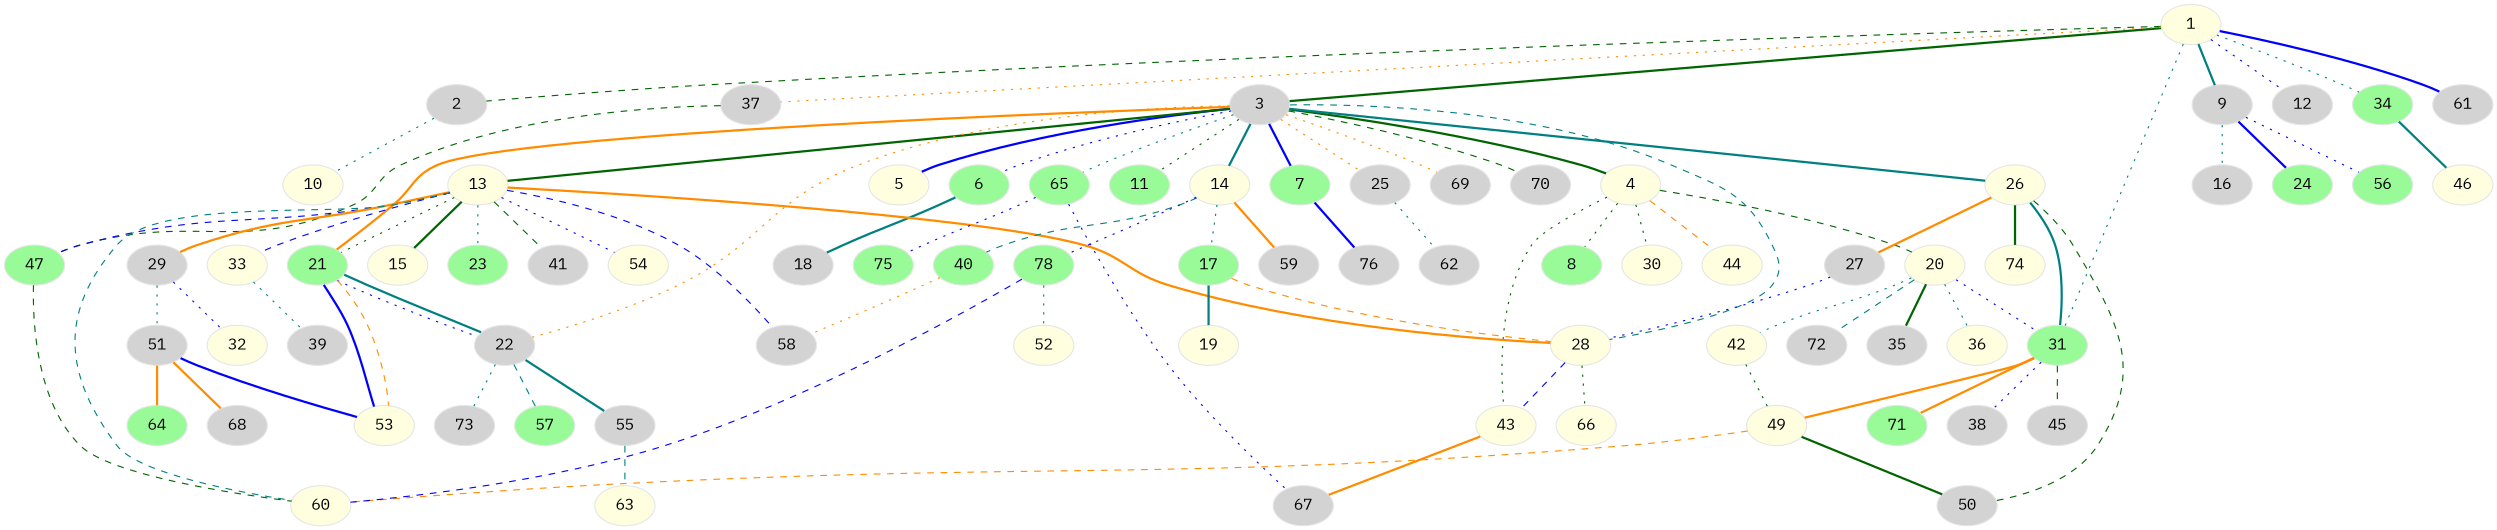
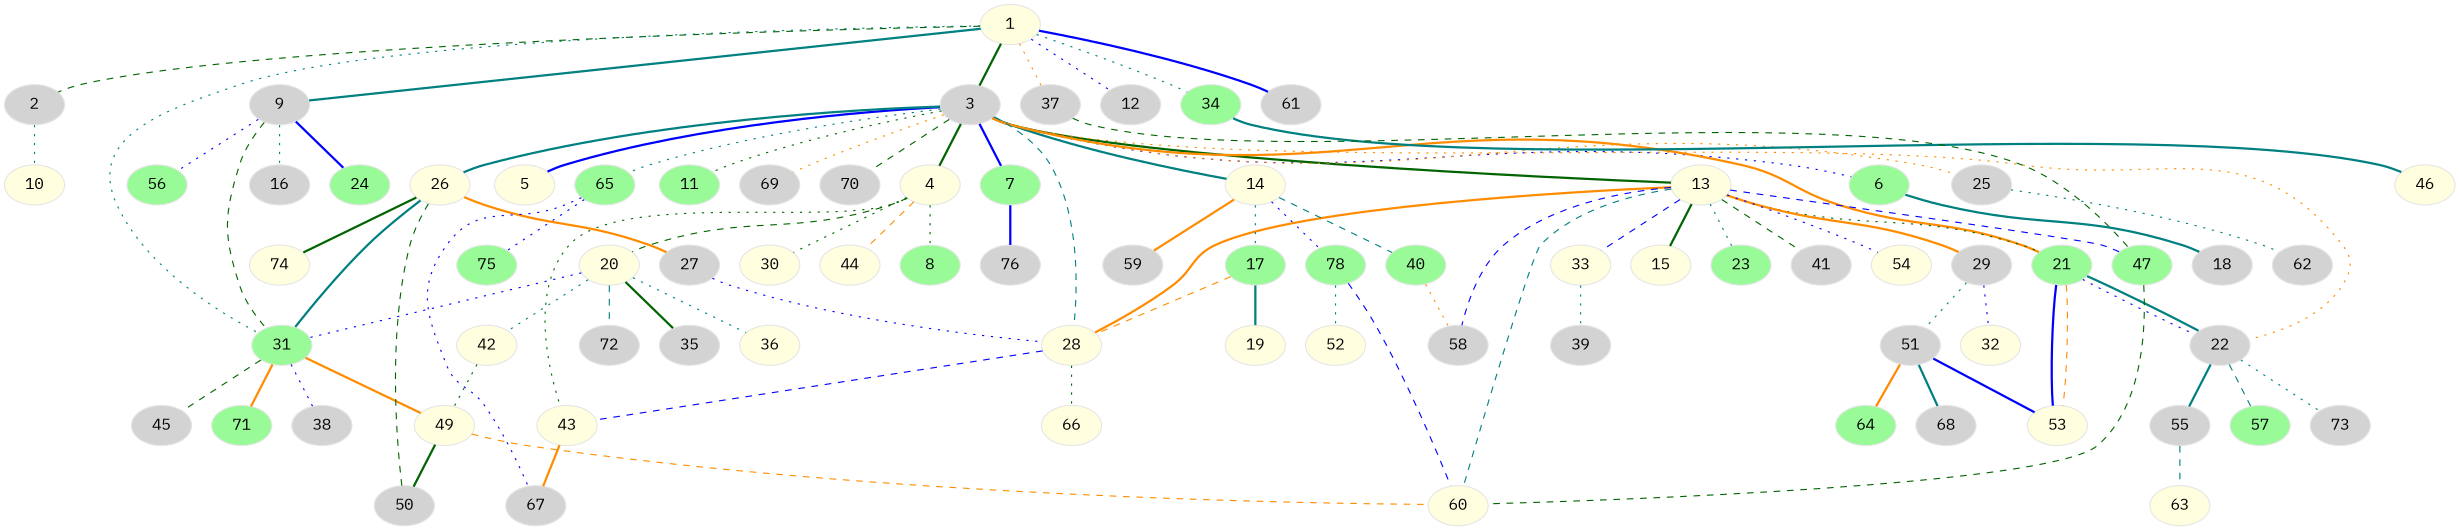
none -> (227, 226)
(197, 385) -> (1928, 385)
